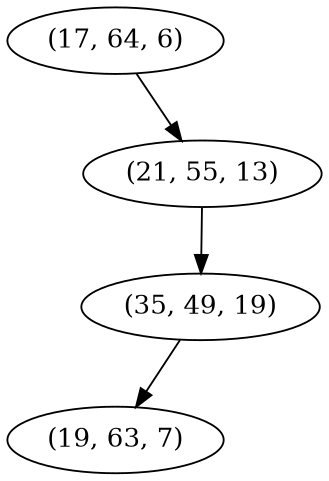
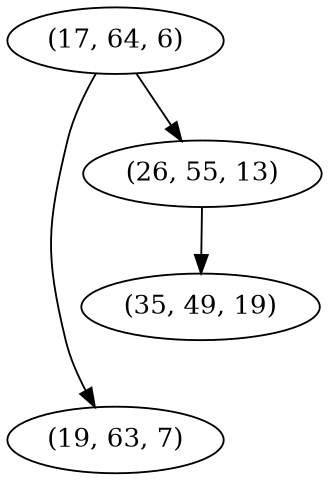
(202, 174) -> (202, 174)
(163, 366) -> (52, 231)
